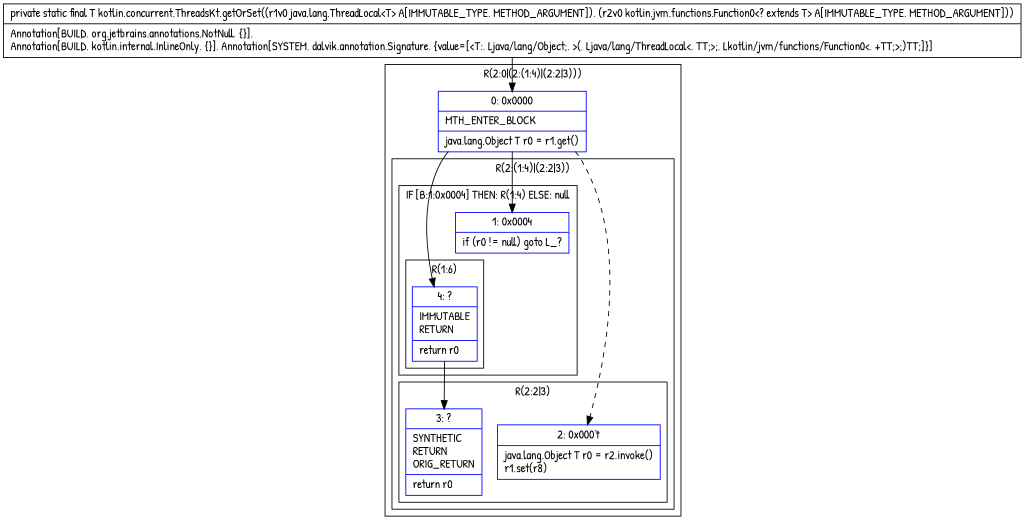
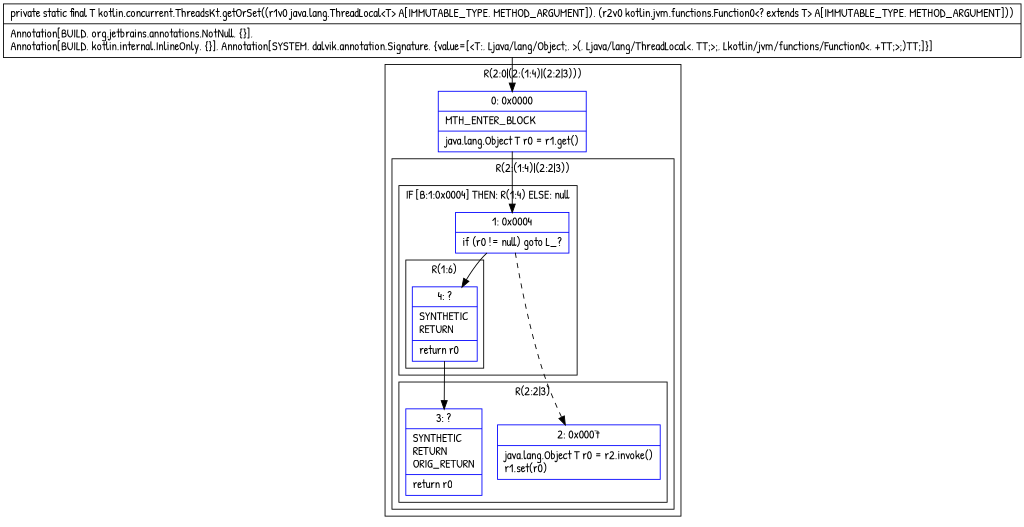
(427, 213) -> (476, 266)
(609, 282) -> (533, 336)
(445, 317) -> (444, 317)
(526, 469) -> (526, 469)
